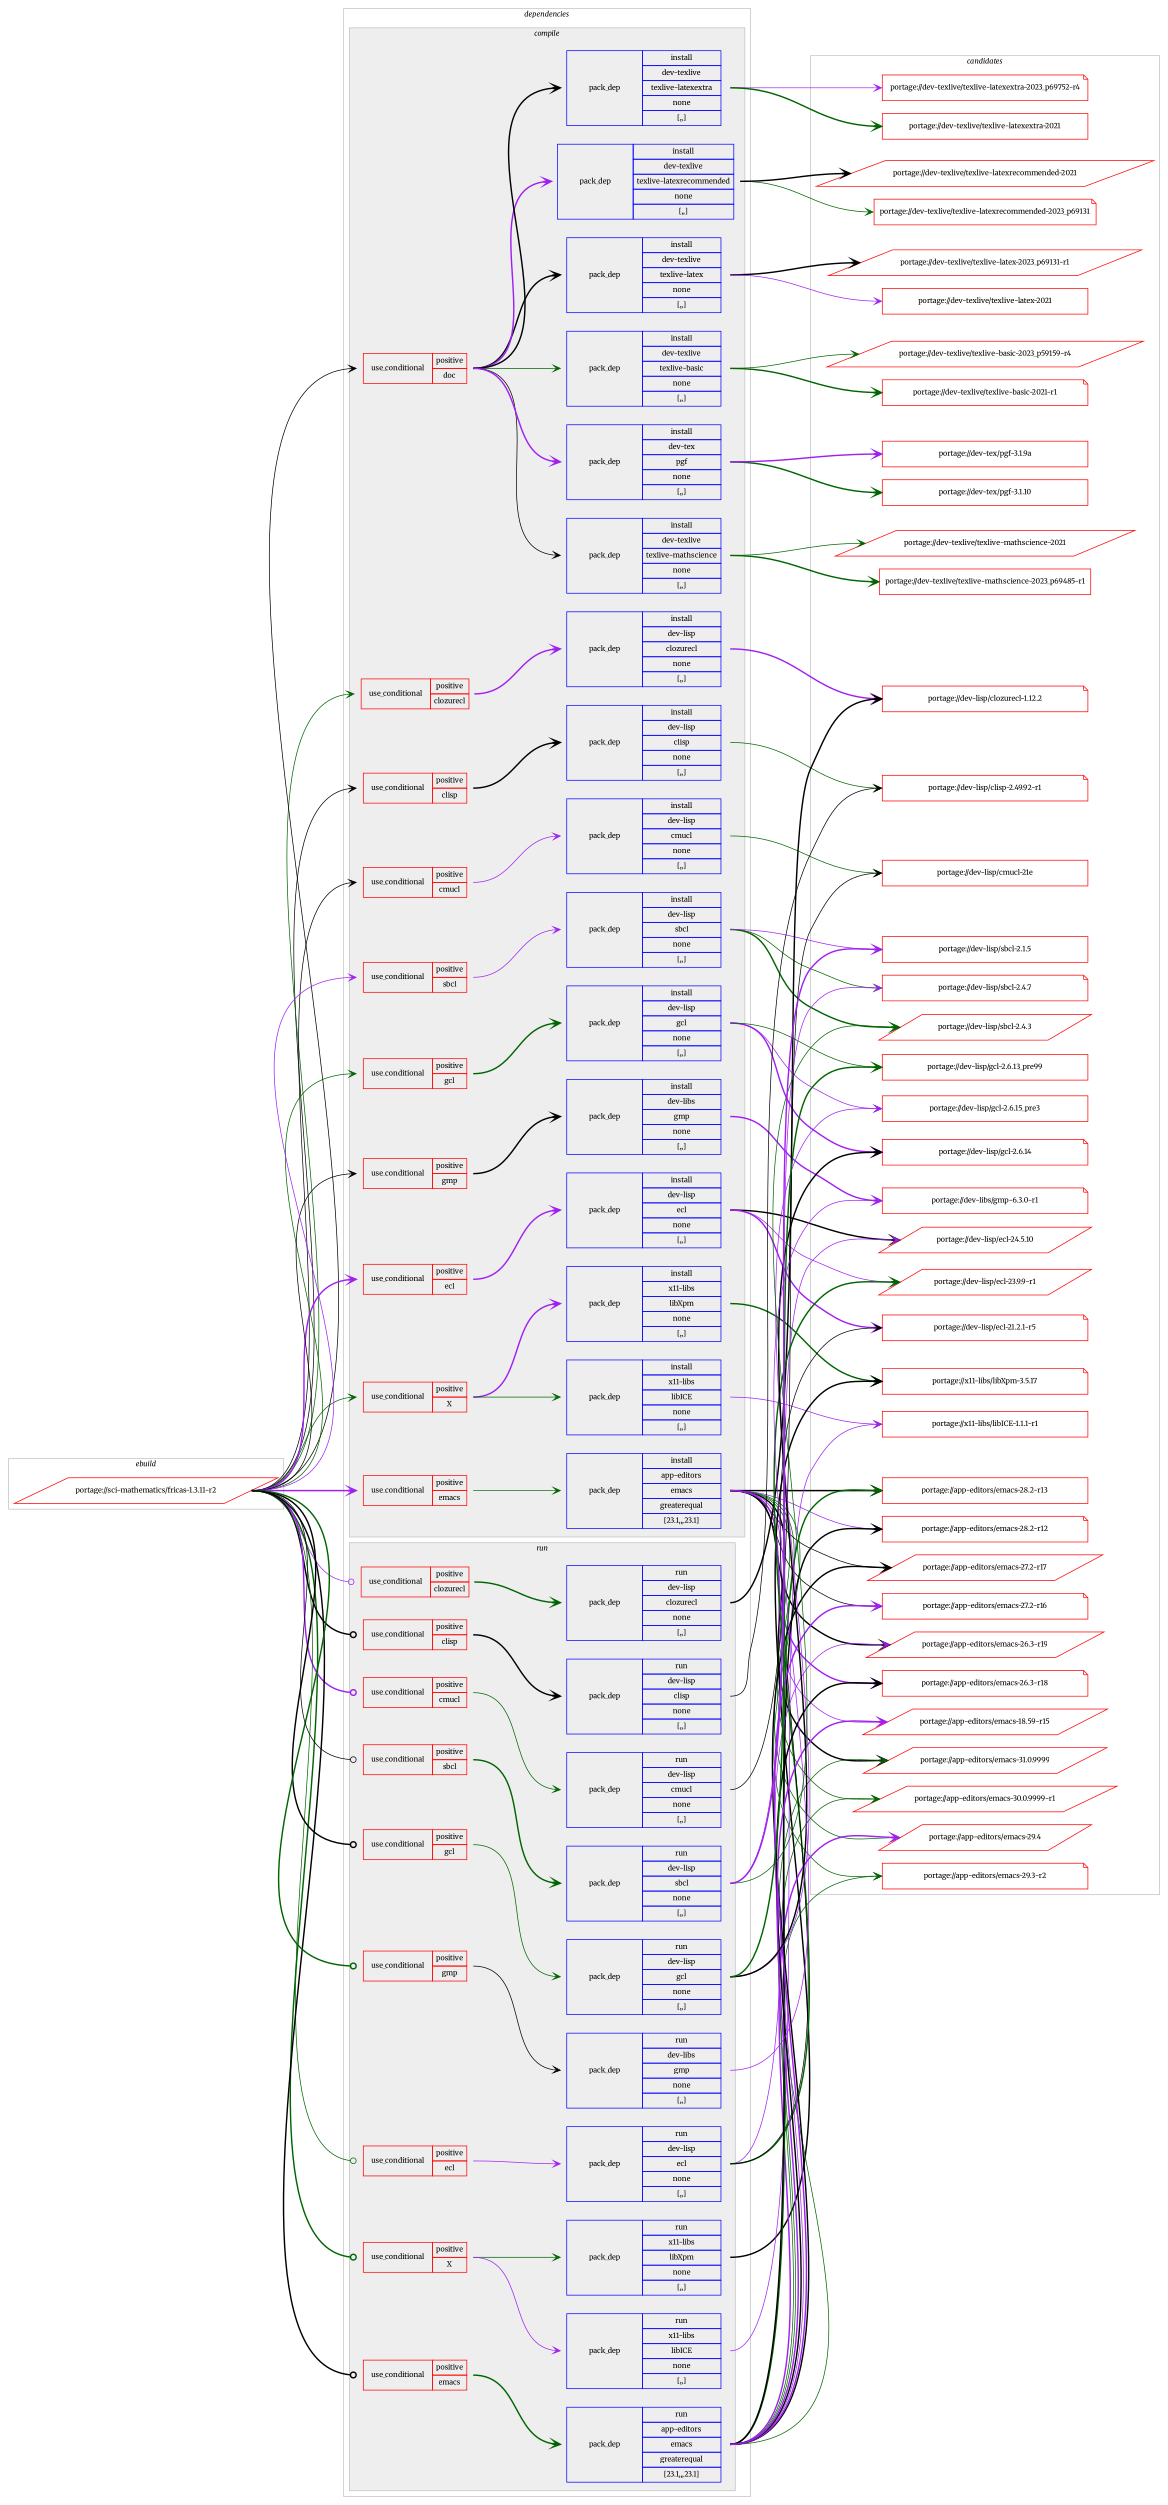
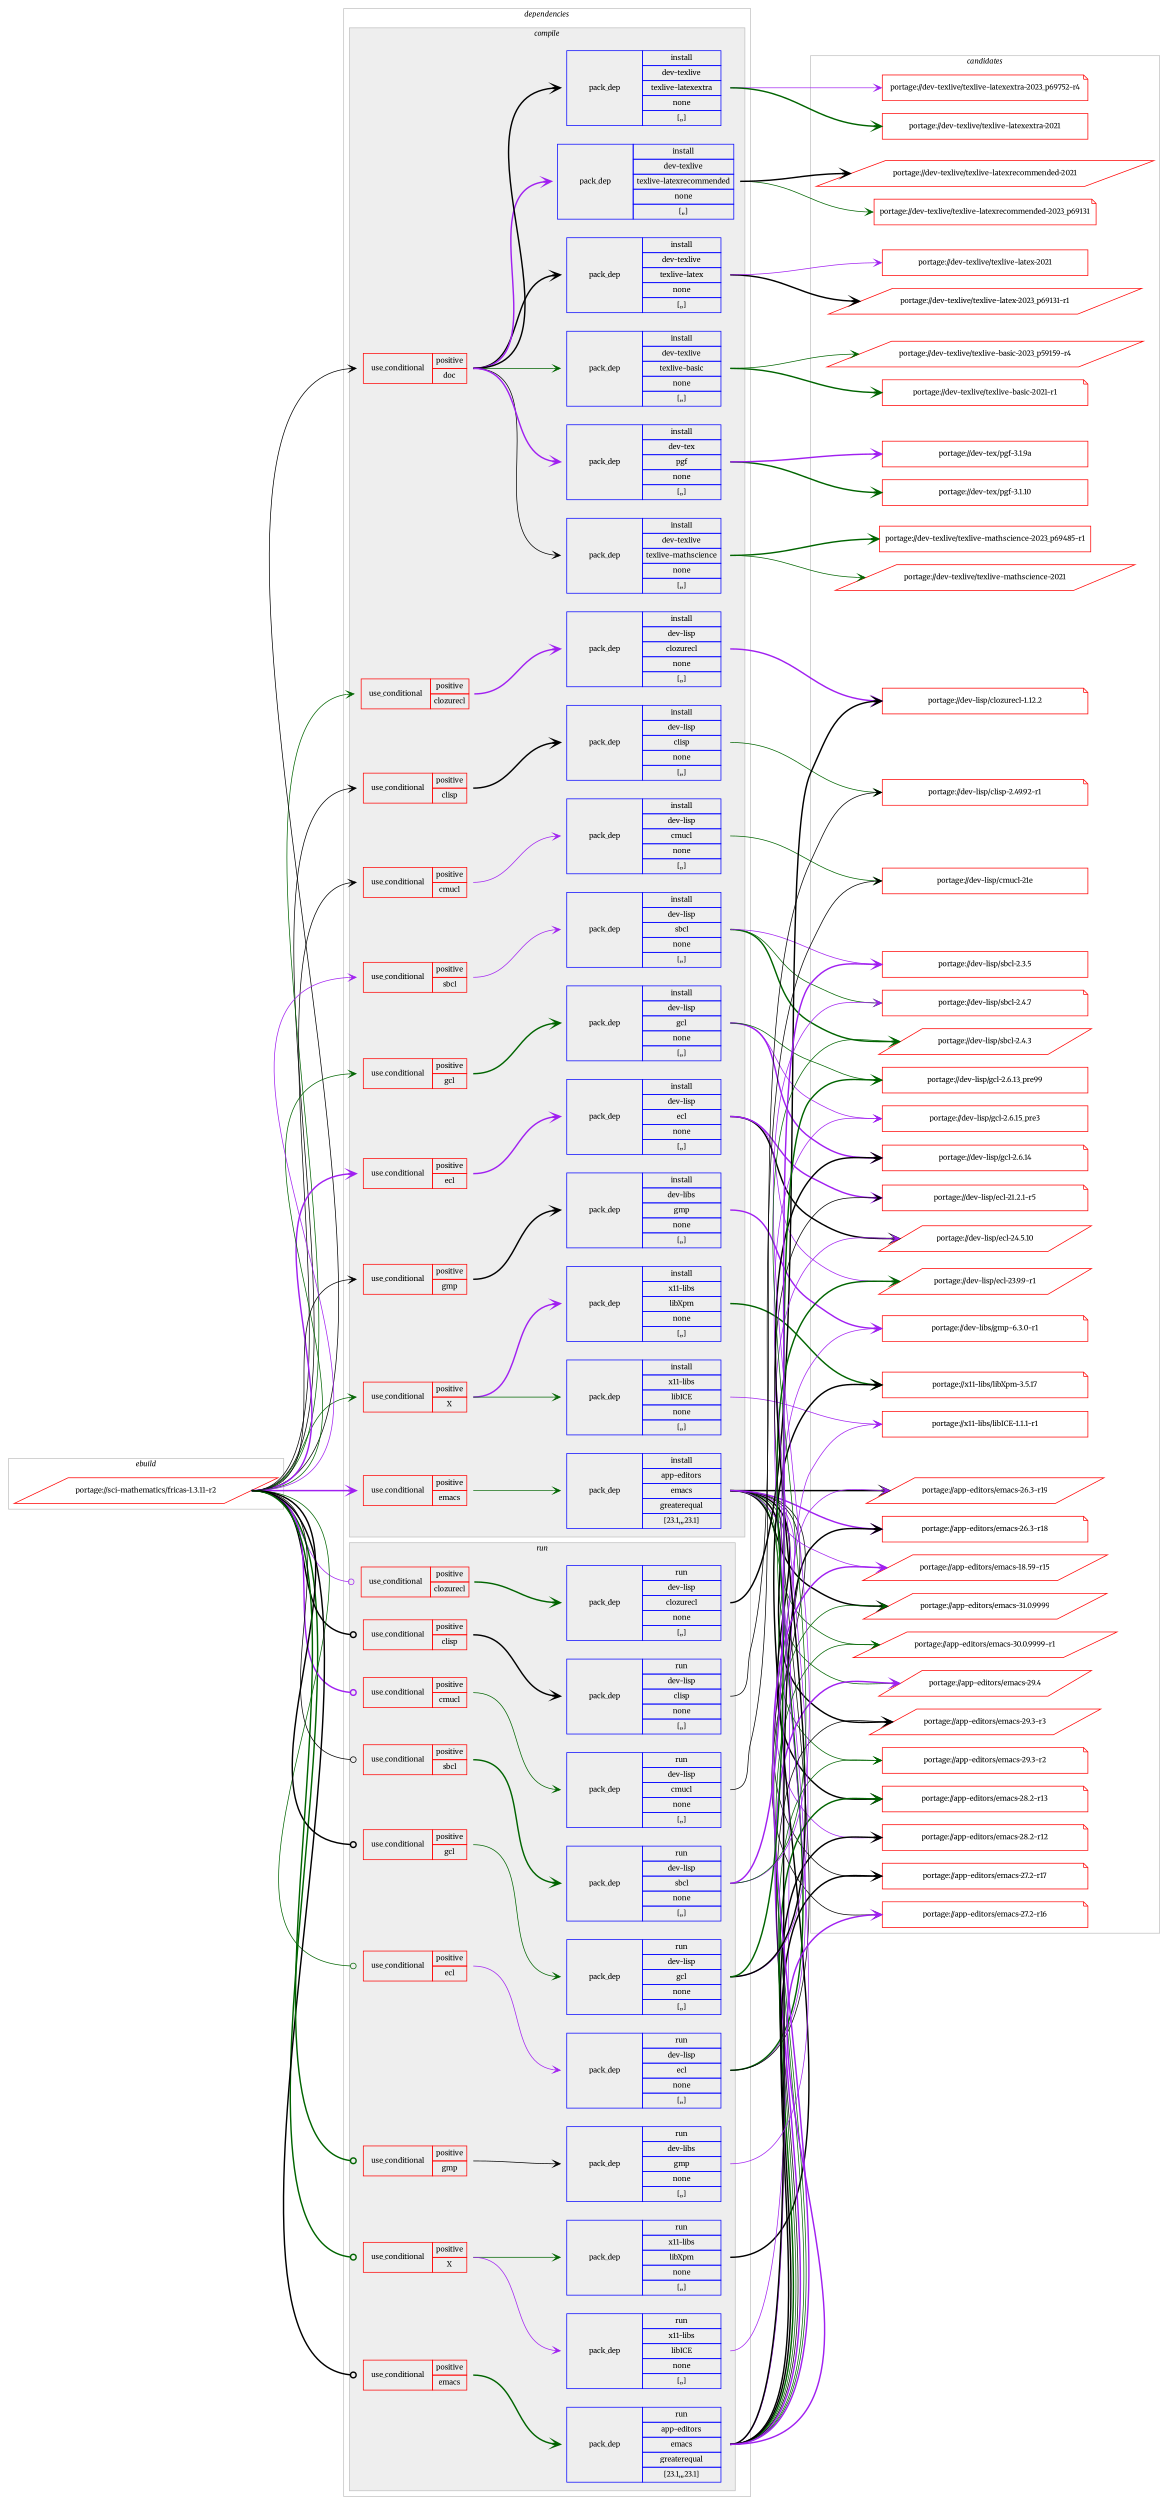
(985, 949) -> (985, 964)
(985, 1491) -> (985, 1799)
(985, 1568) -> (985, 1876)
none -> (985, 1722)
